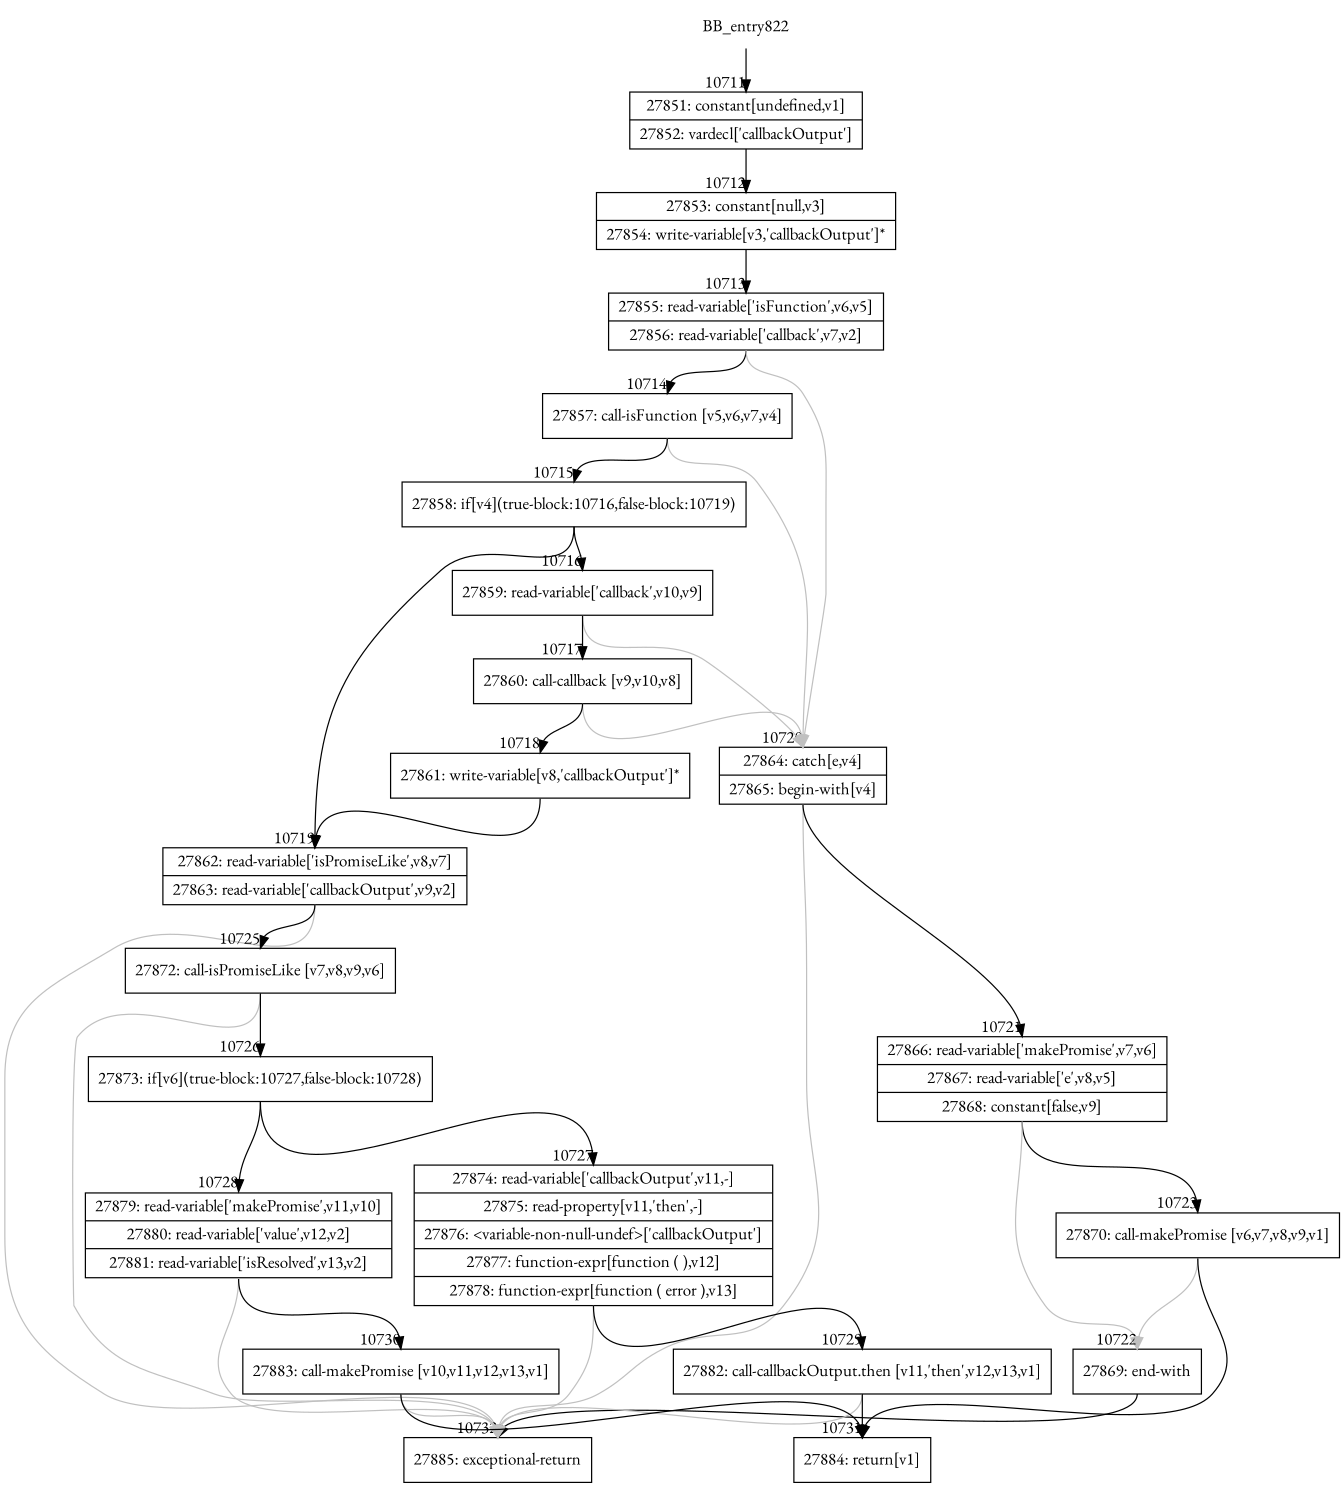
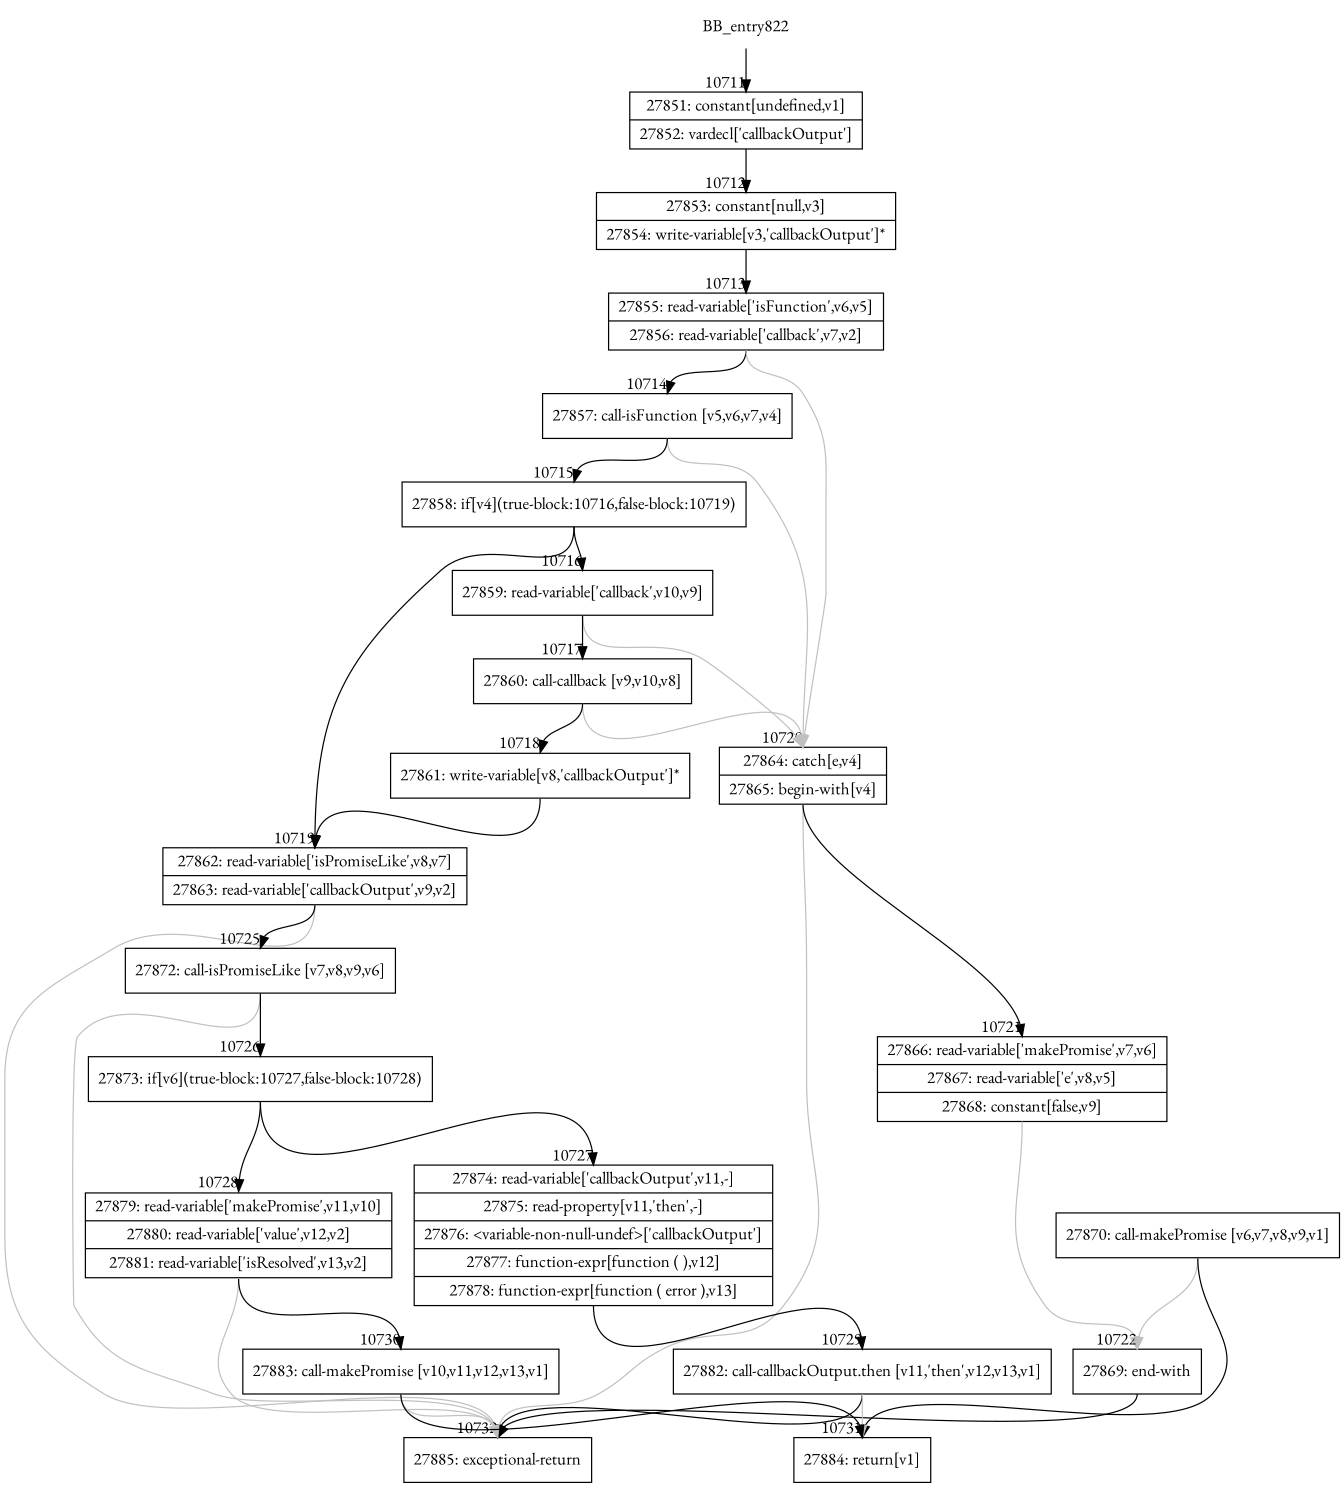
(1104, 1167) -> none
(574, 1388) -> none
(862, 1410) -> (862, 1410)
(724, 1420) -> (724, 1420)
